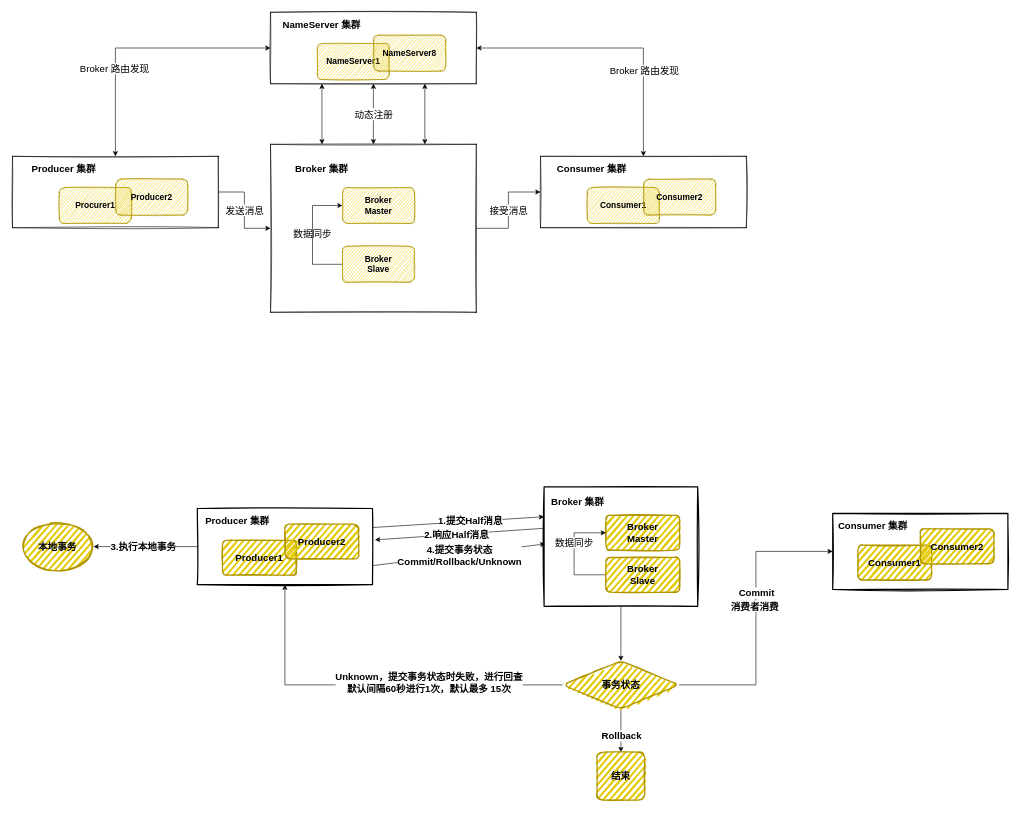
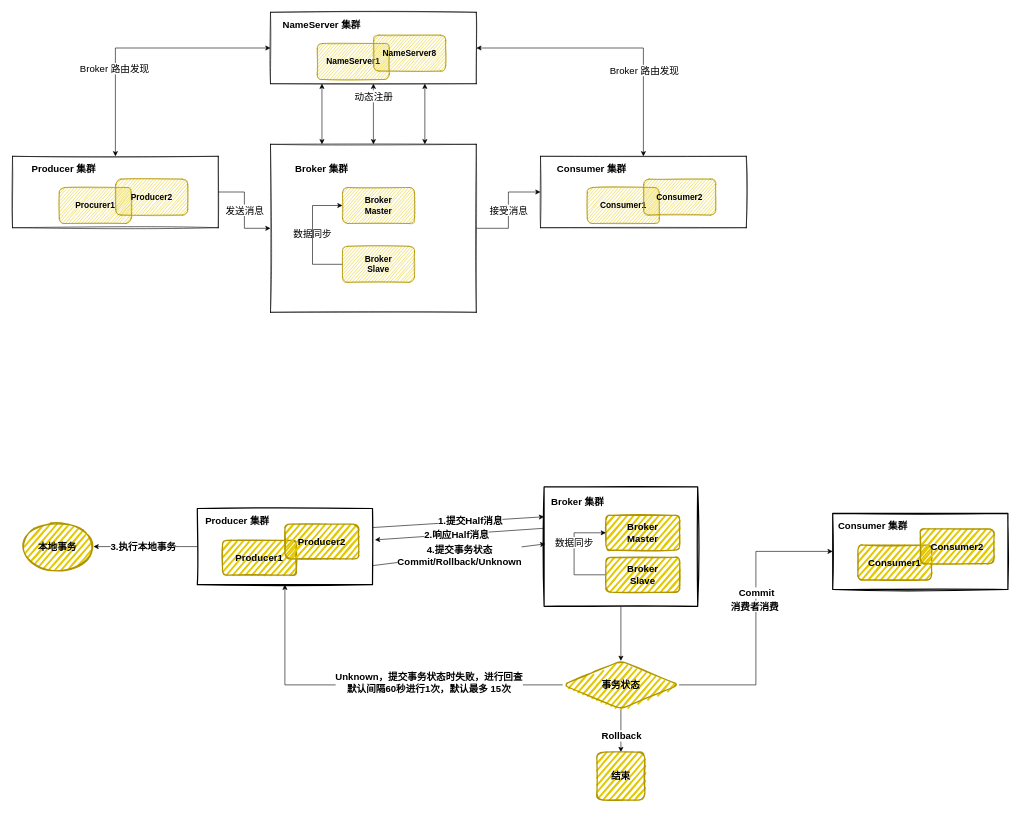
(373, 114) -> (373, 96)
